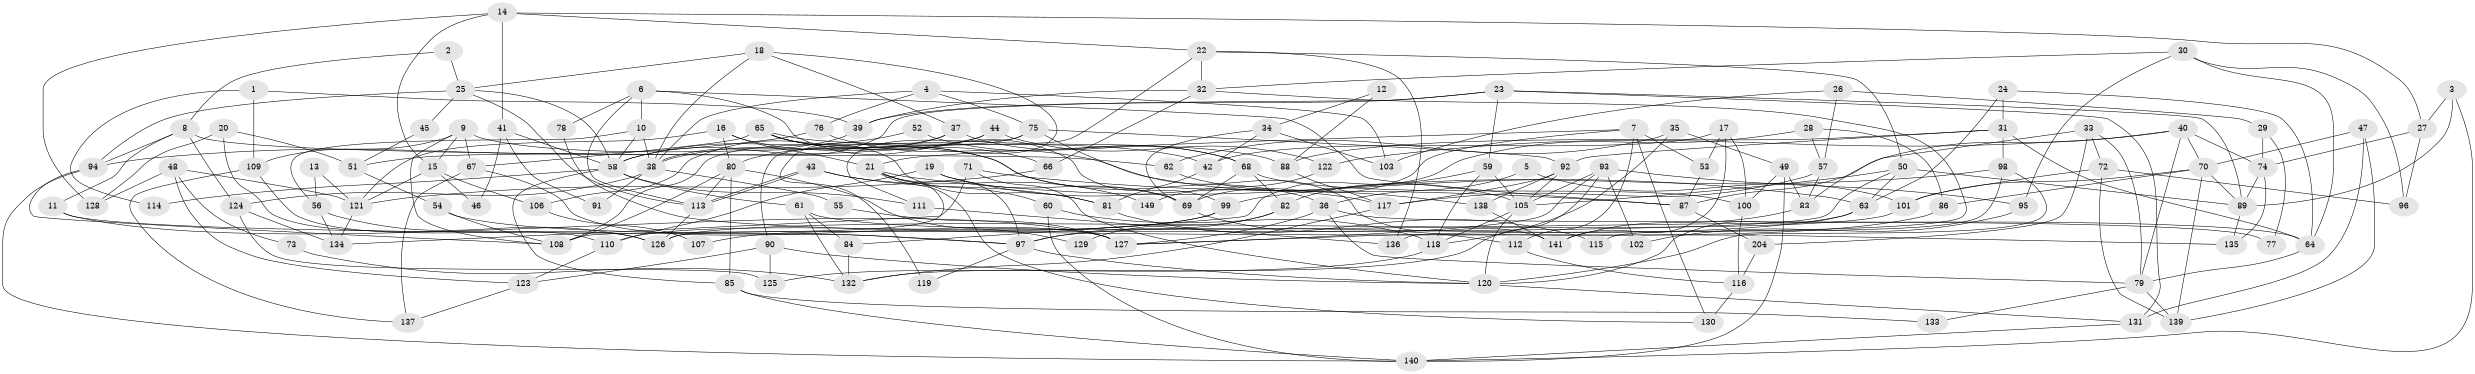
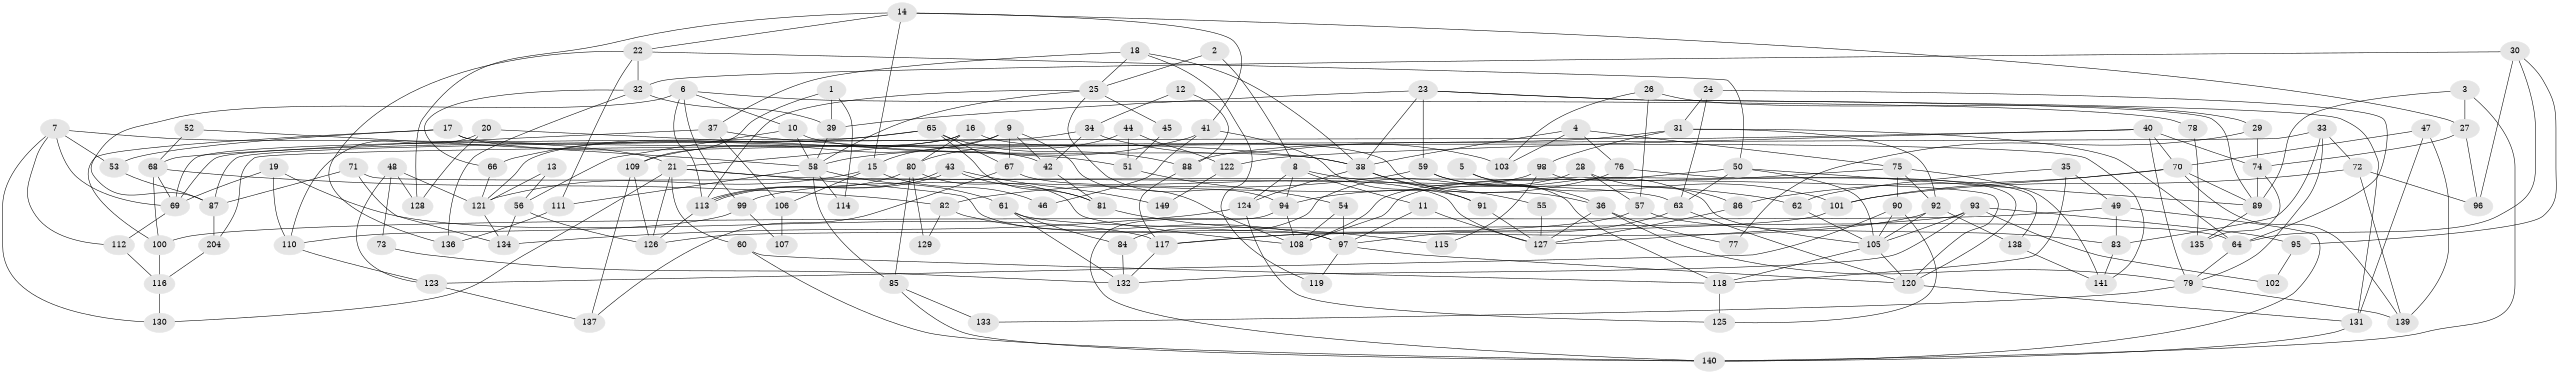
none -> (1508, 223)
(1126, 275) -> (1884, 228)
